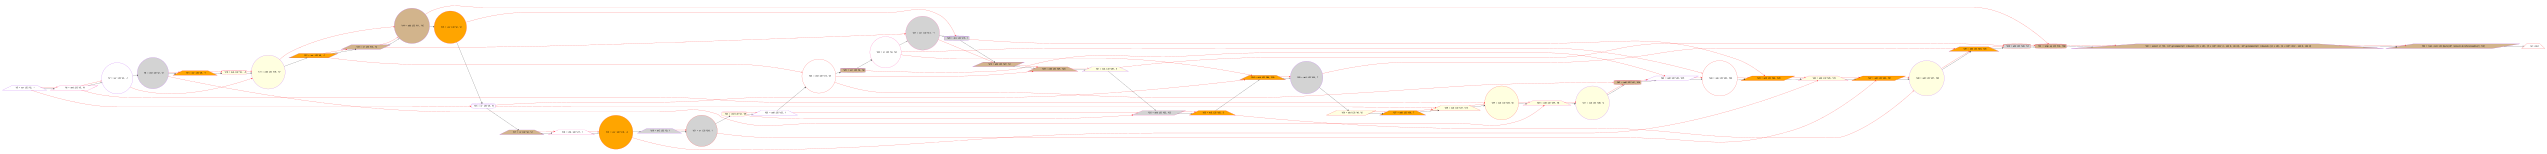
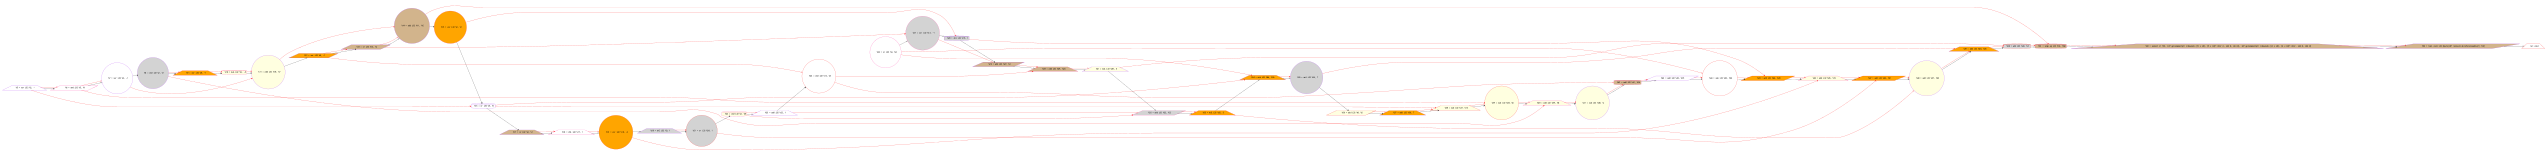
(853, 70) -> none
